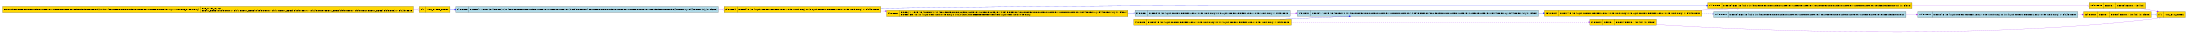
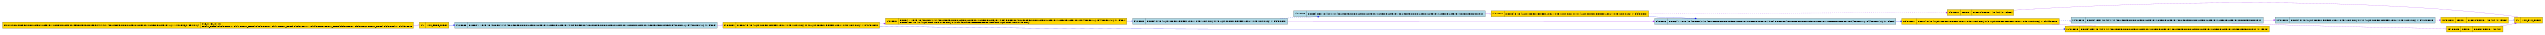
(2000, 6) -> (2338, 26)
(438, 9) -> (437, 25)
none -> (1389, 14)
